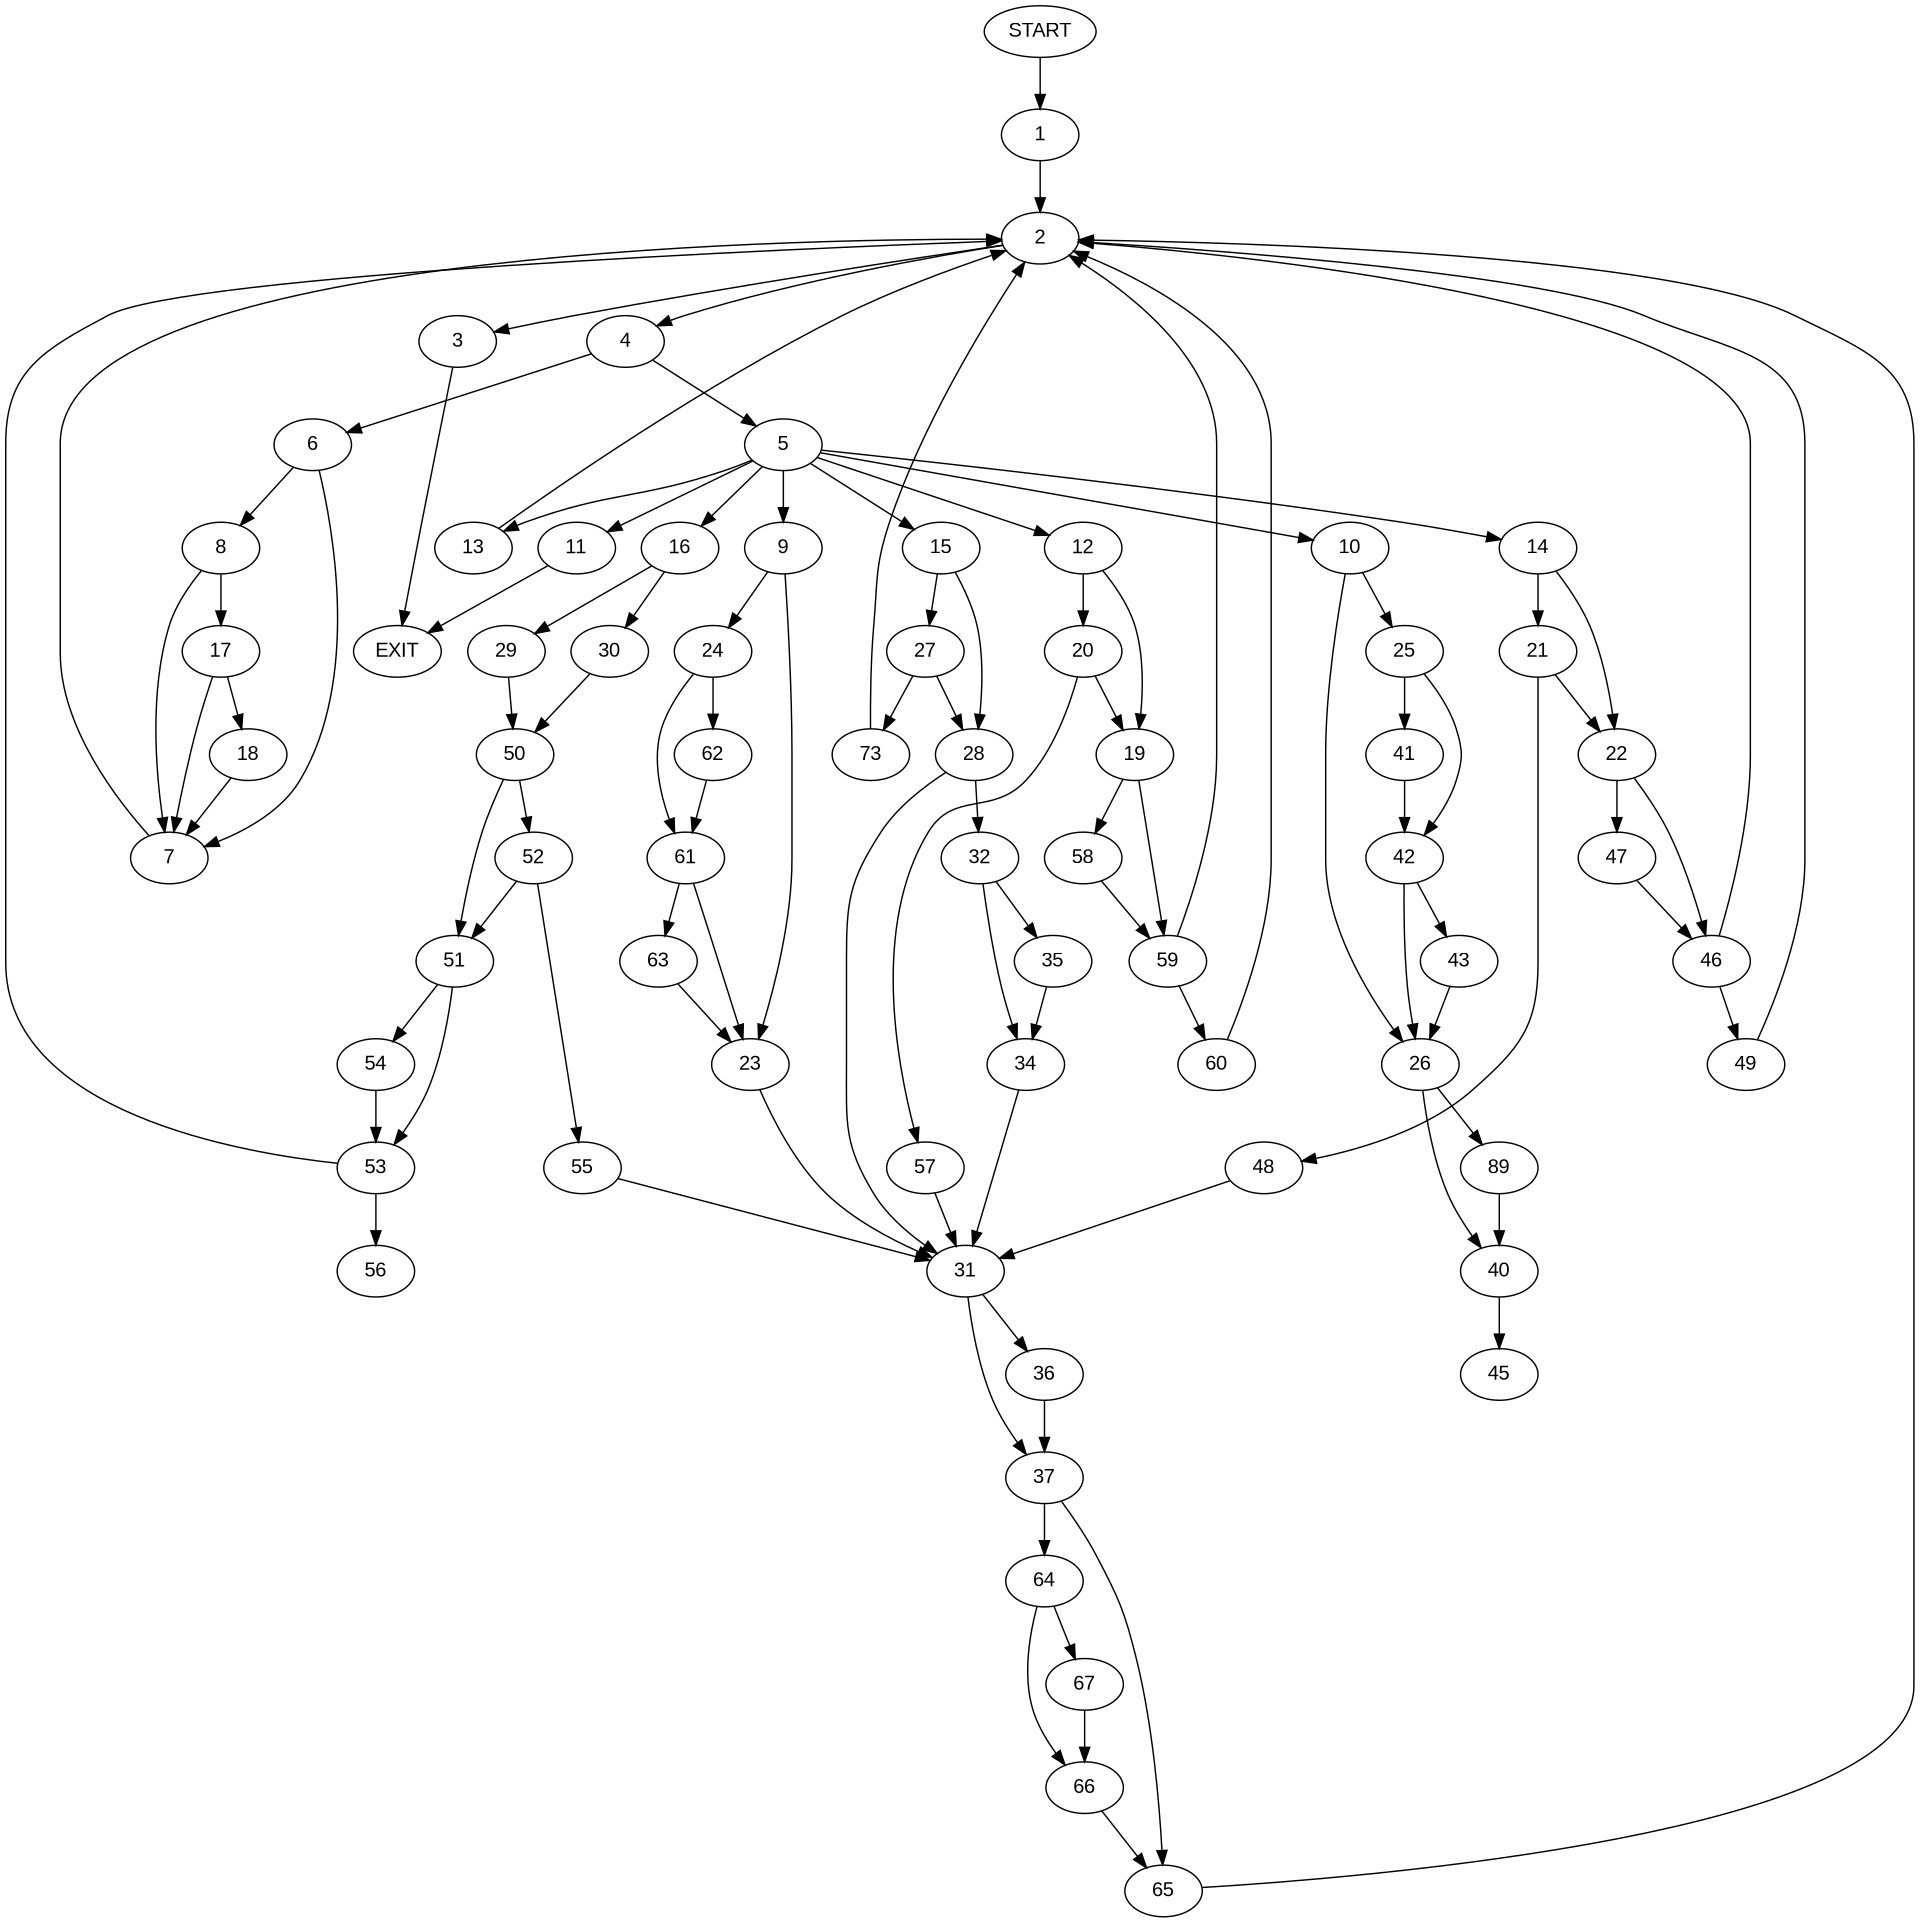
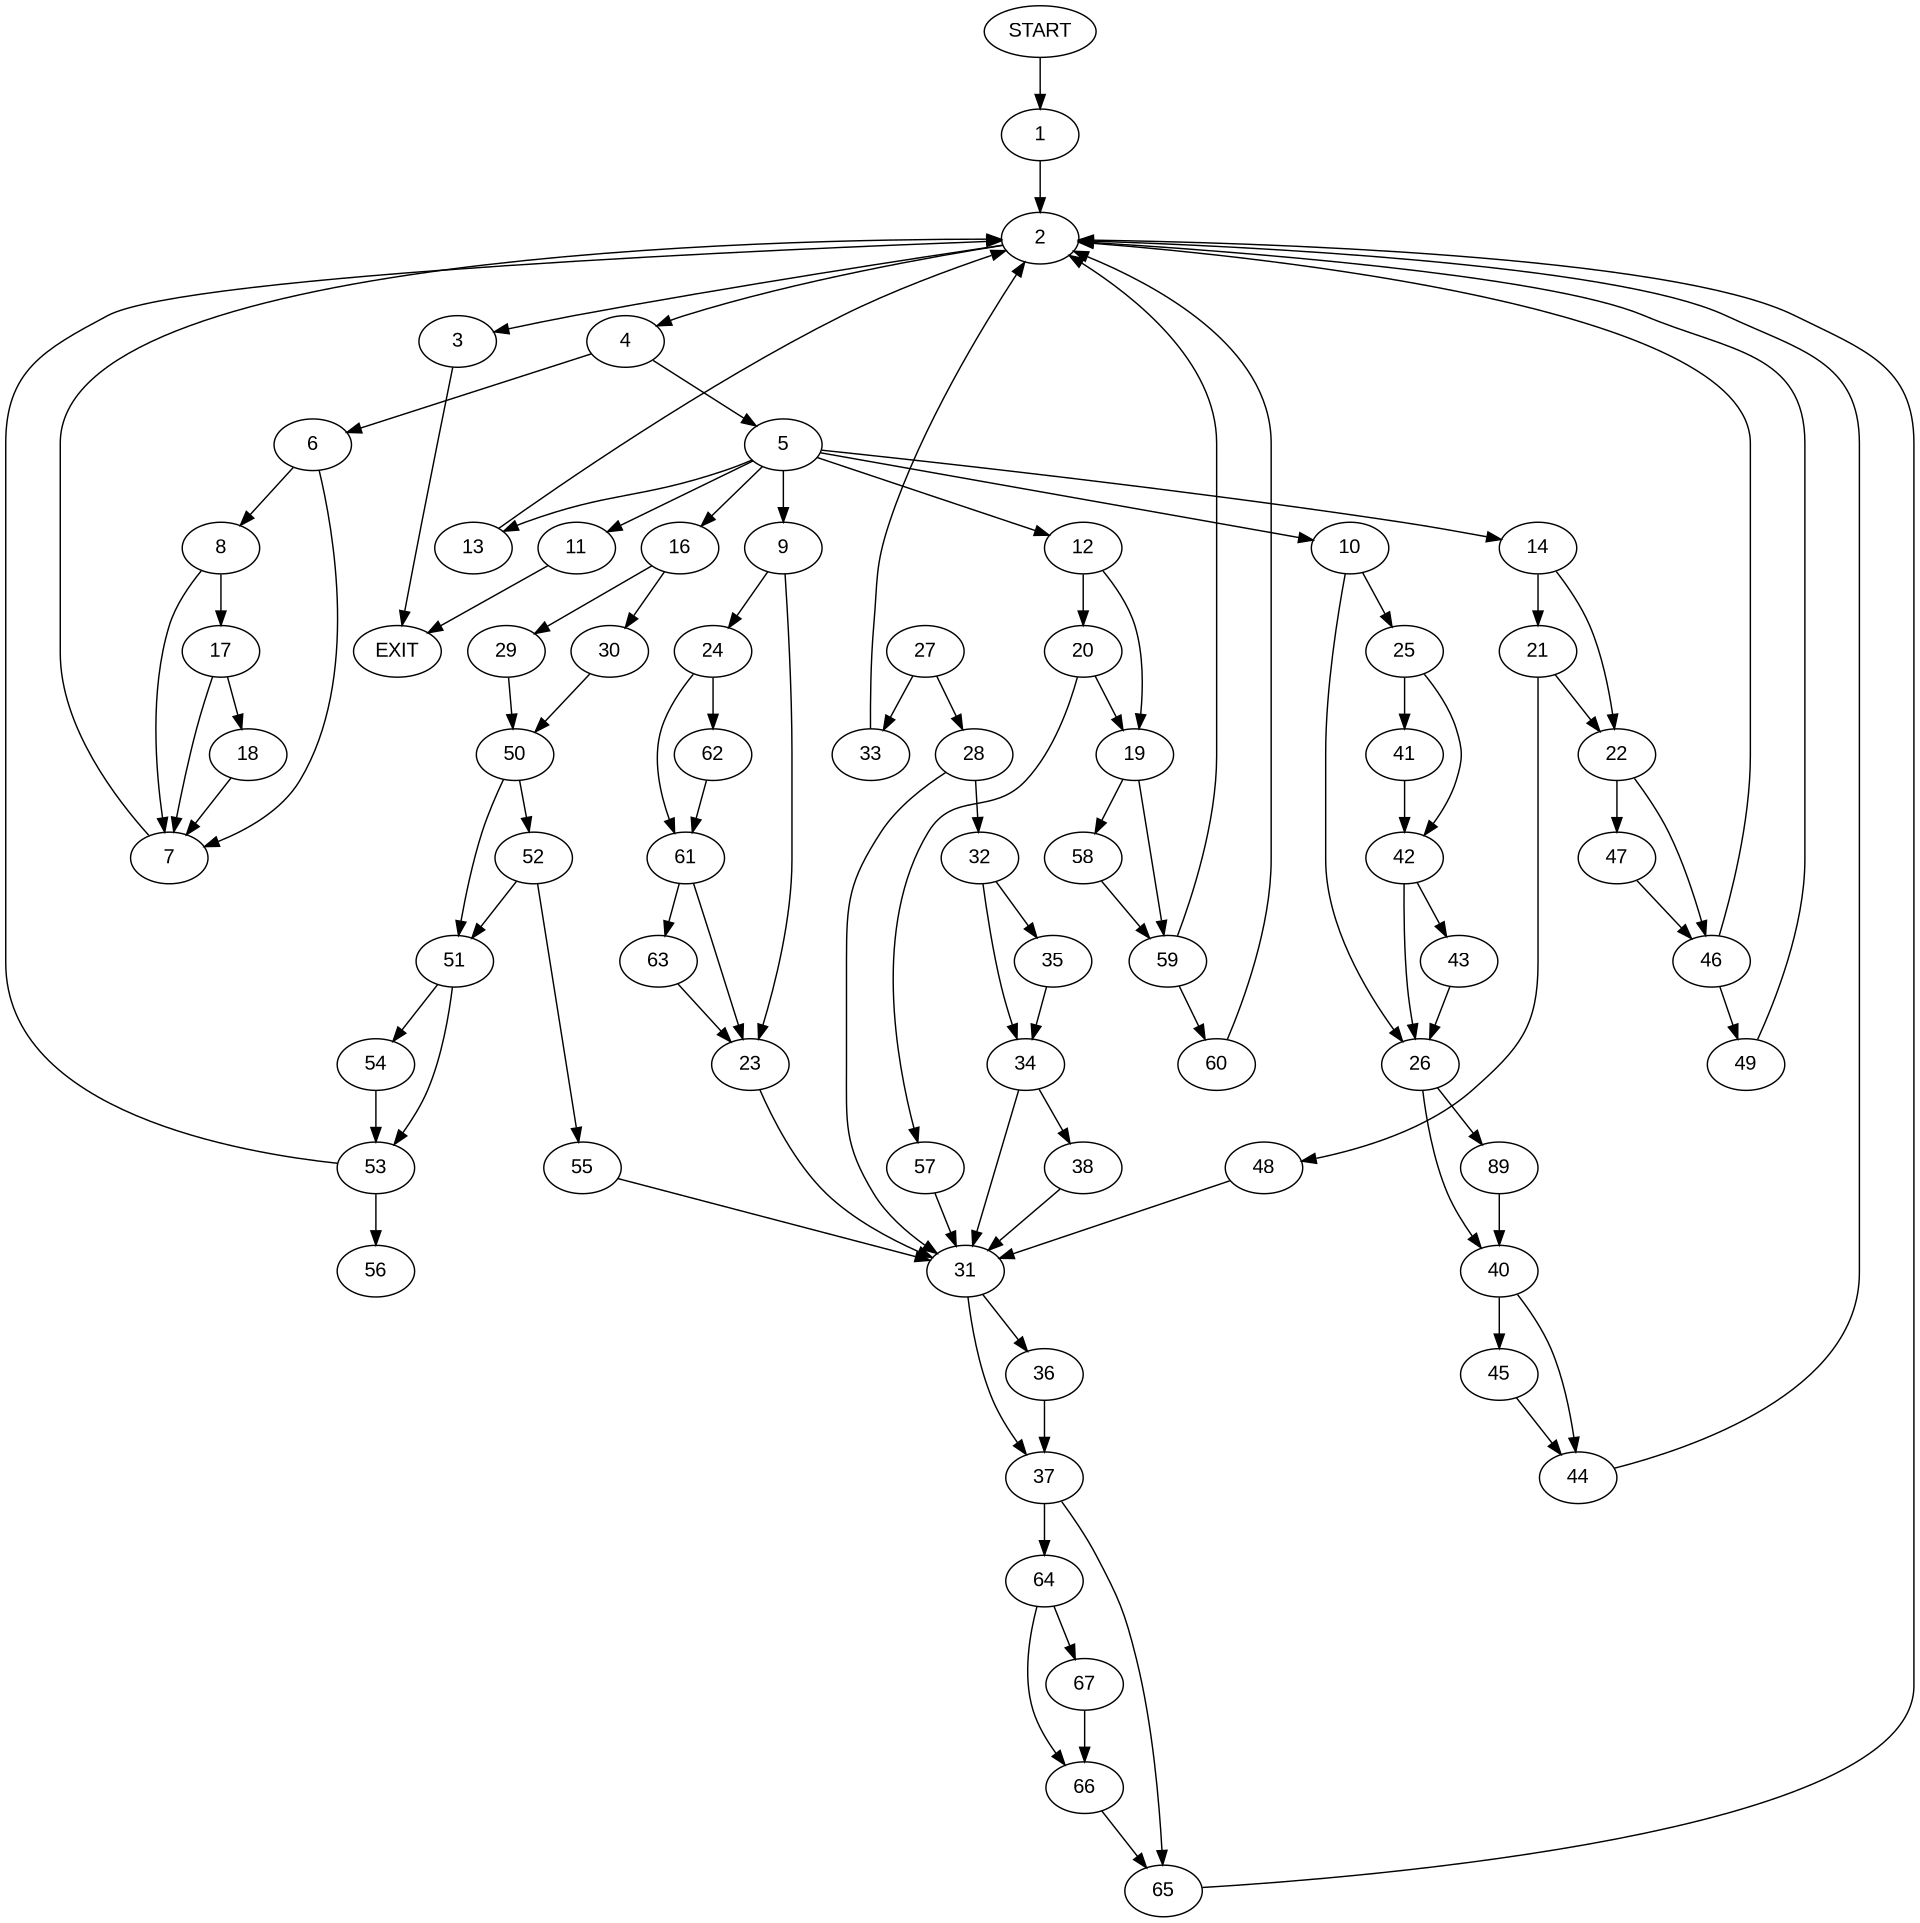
(941, 548) -> none
(871, 755) -> (871, 755)
none -> (1083, 1168)
none -> (1578, 1478)
